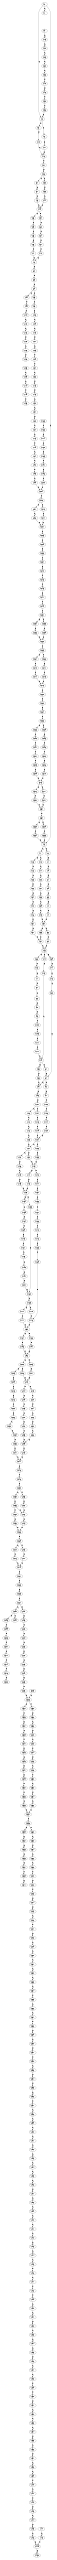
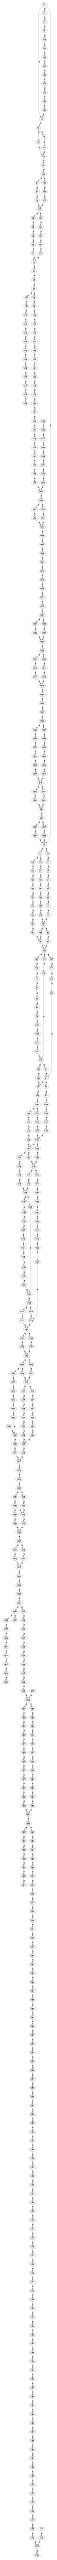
none -> (45, 22)
(43, 127) -> (41, 132)
none -> (26, 363)
(11, 1422) -> (14, 1426)
